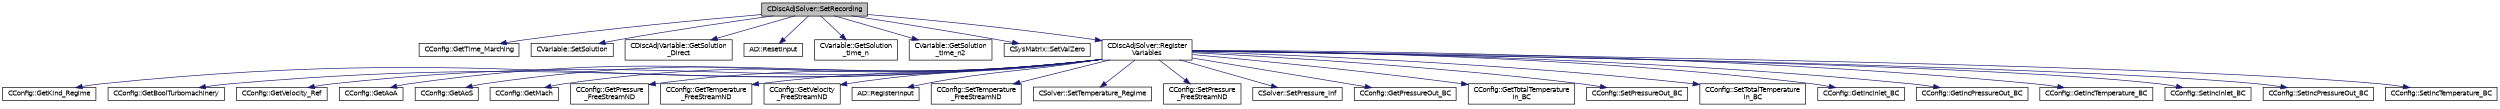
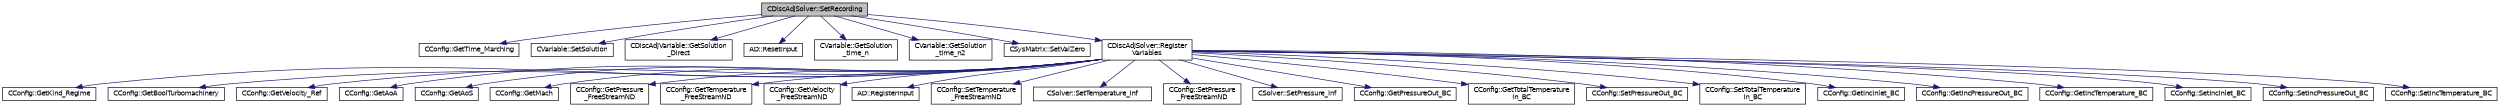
(1092, 94) -> (1092, 94)
